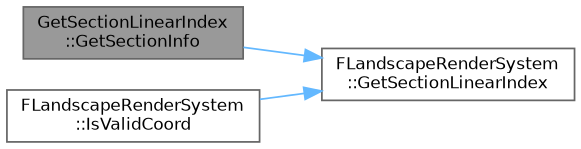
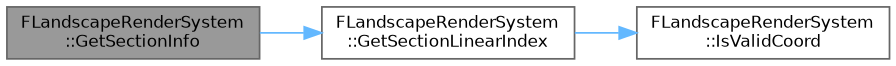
(133, 33) -> (133, 33)
(282, 96) -> (597, 33)
